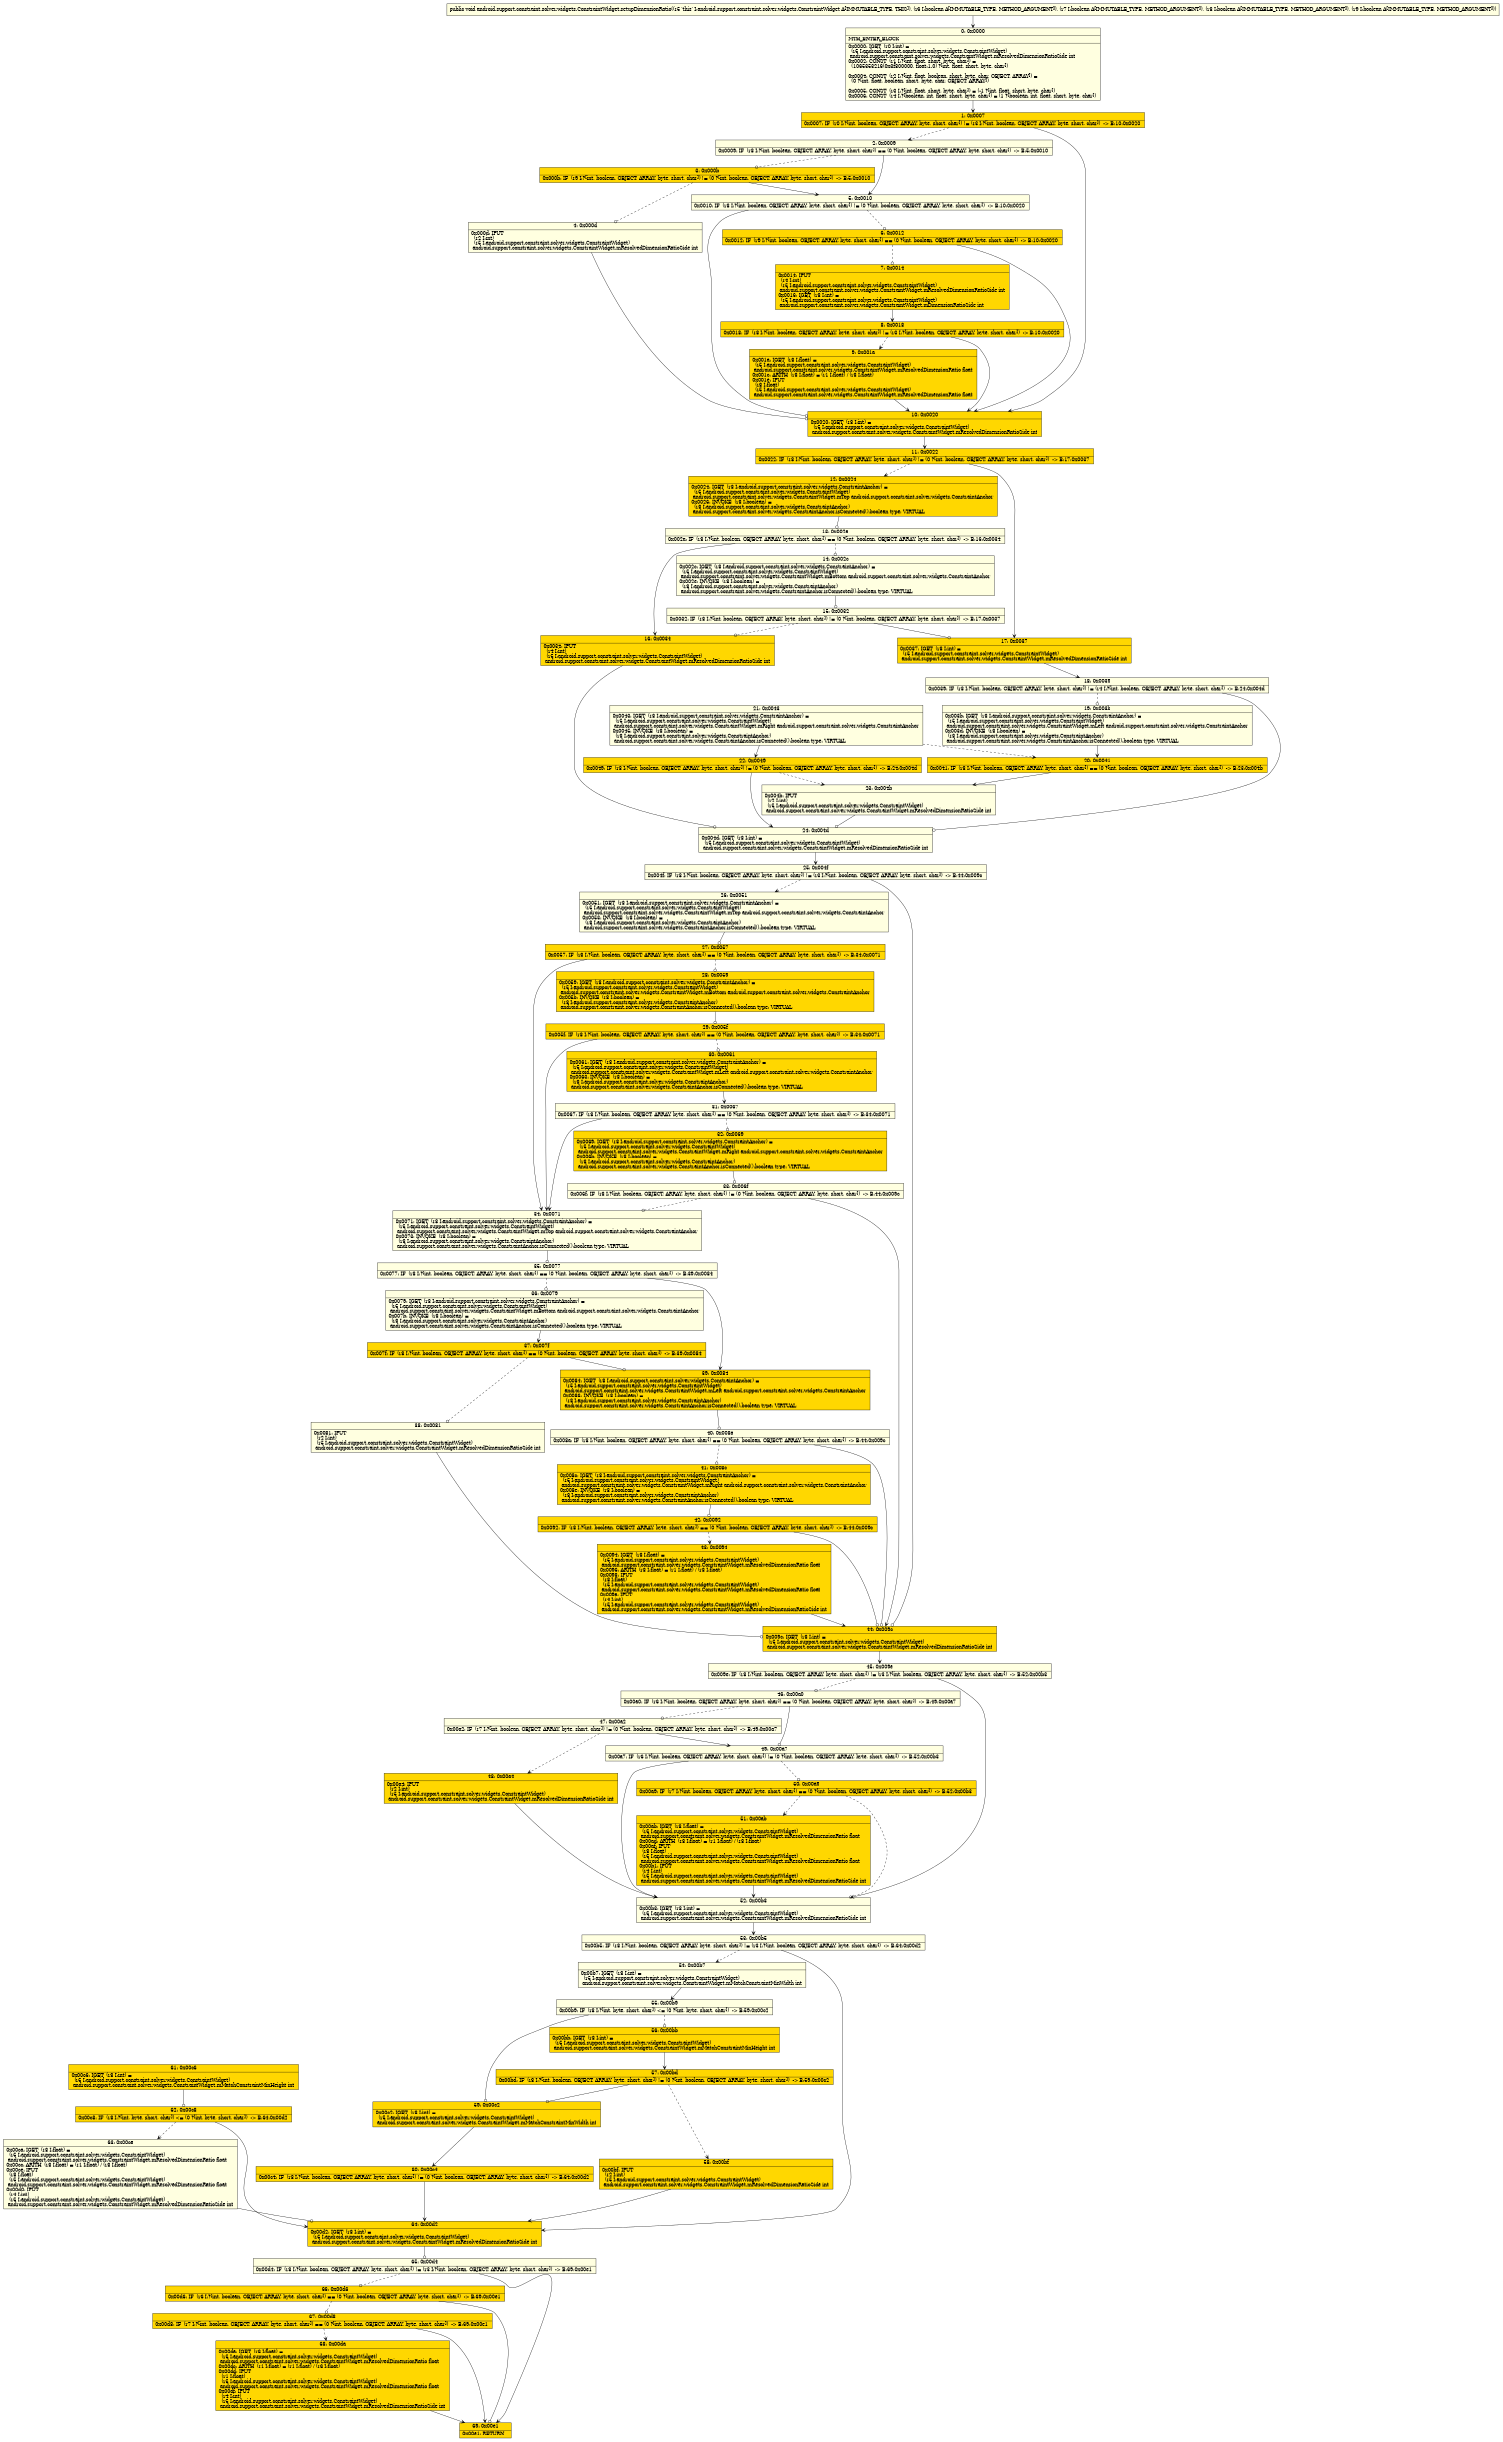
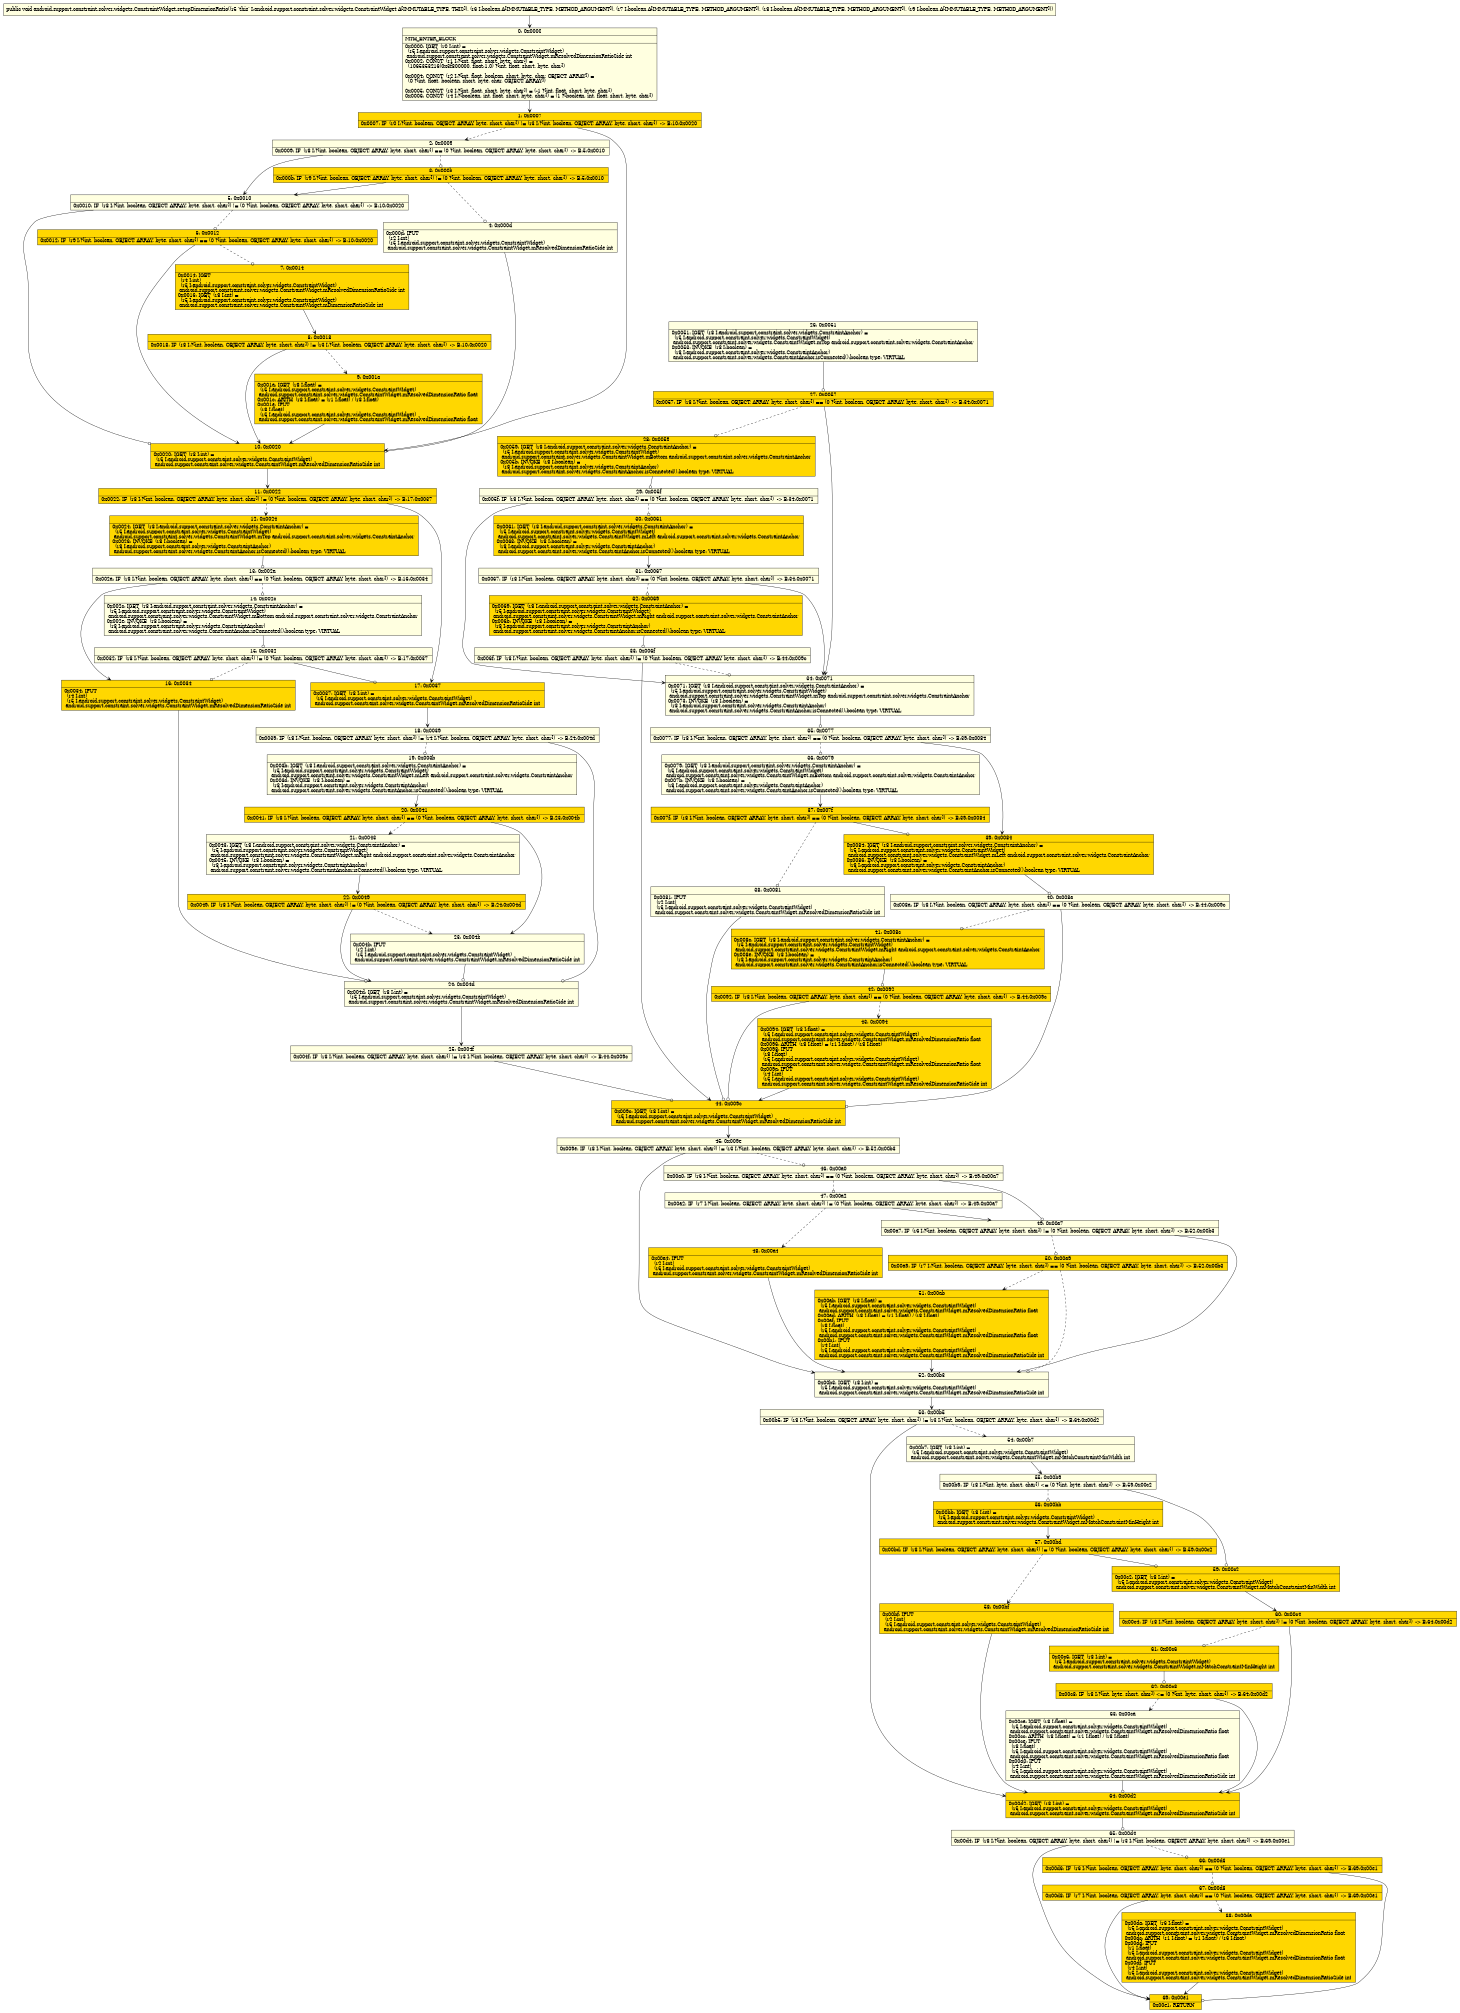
(796, 276) -> (196, 276)
(978, 751) -> (398, 827)
(789, 885) -> none
(715, 1031) -> (649, 496)
none -> (1235, 1636)
